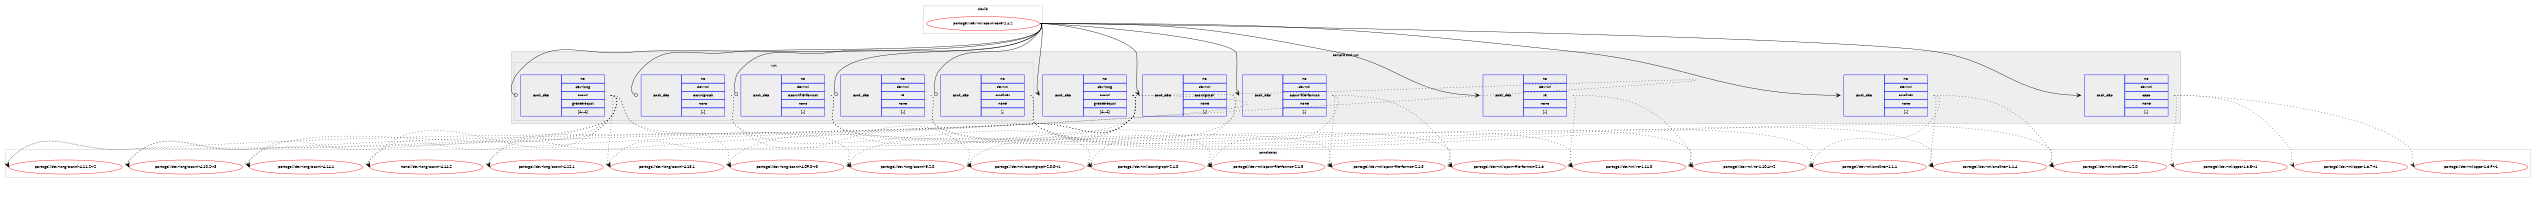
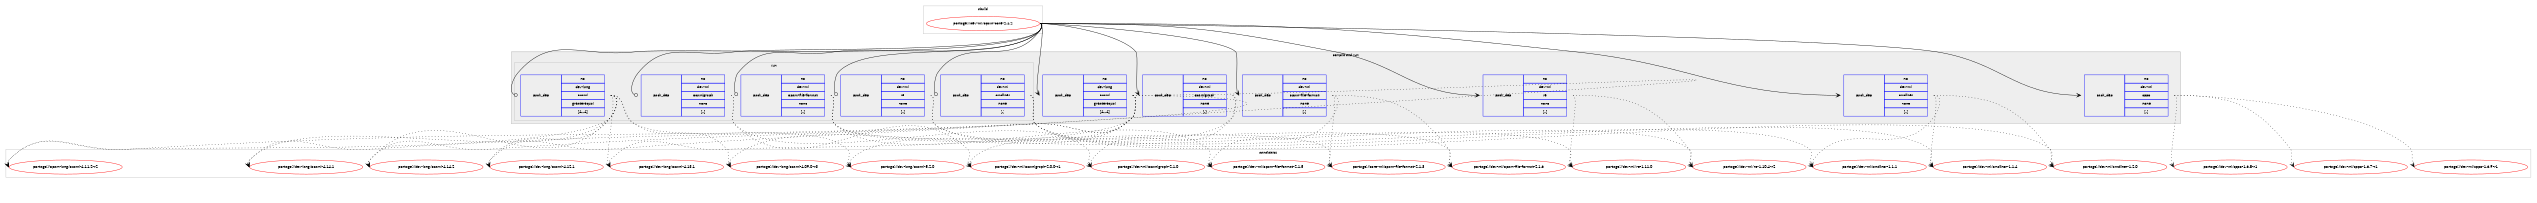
(66, 167) -> (66, 167)
(186, 167) -> none
(426, 167) -> (426, 167)
(1389, 167) -> (1389, 167)
